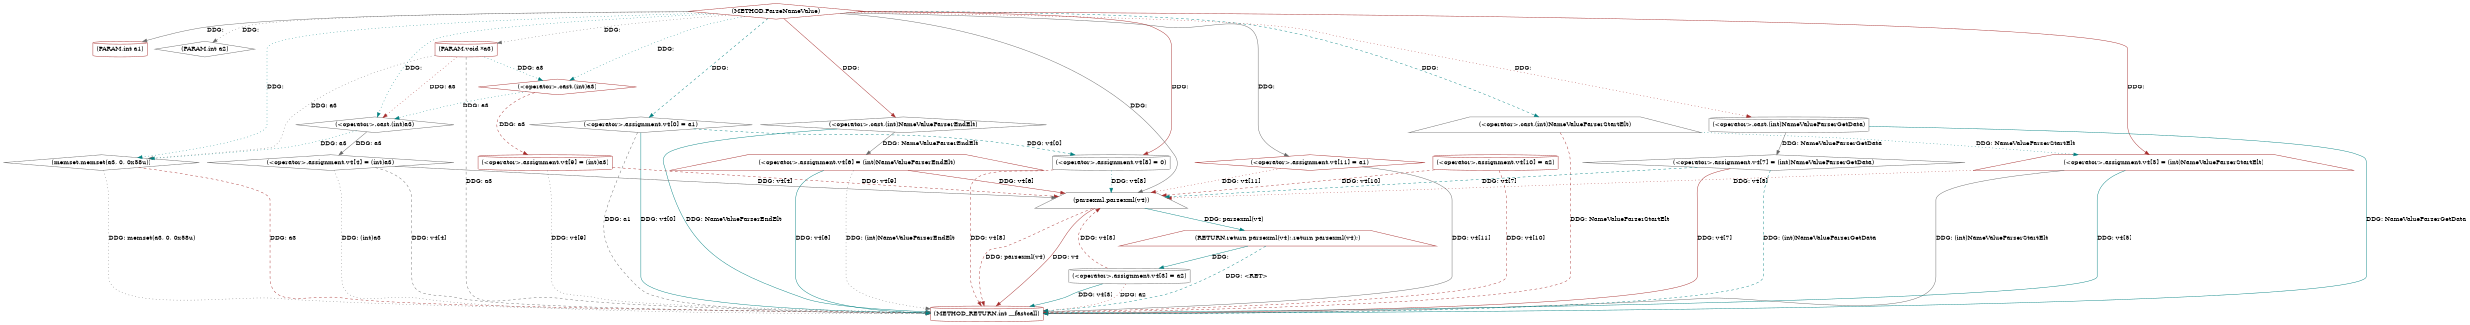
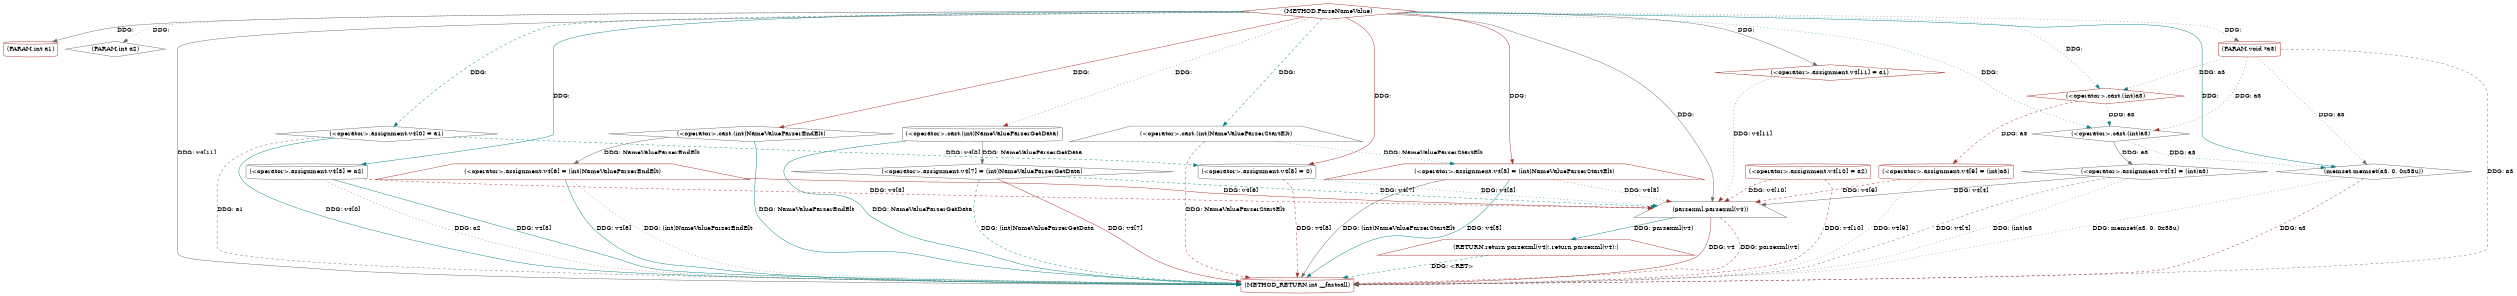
(383, 28) -> (2047, 27)
(1206, 257) -> (710, 22)
(1340, 297) -> (178, 144)
